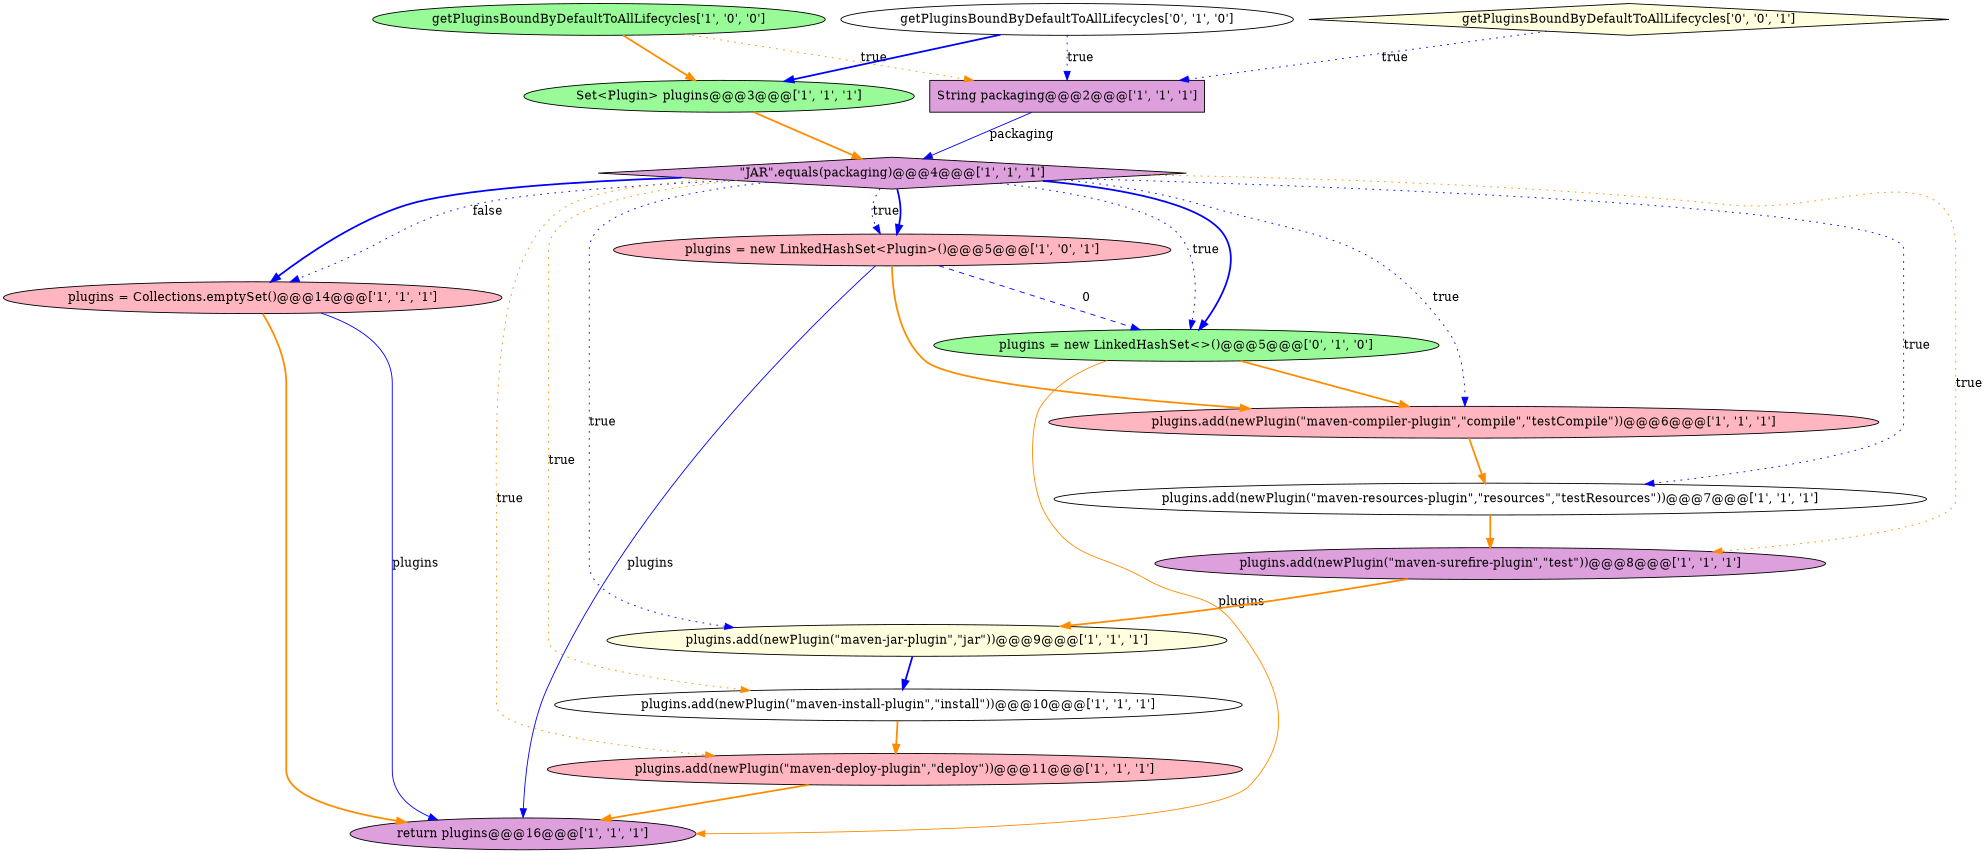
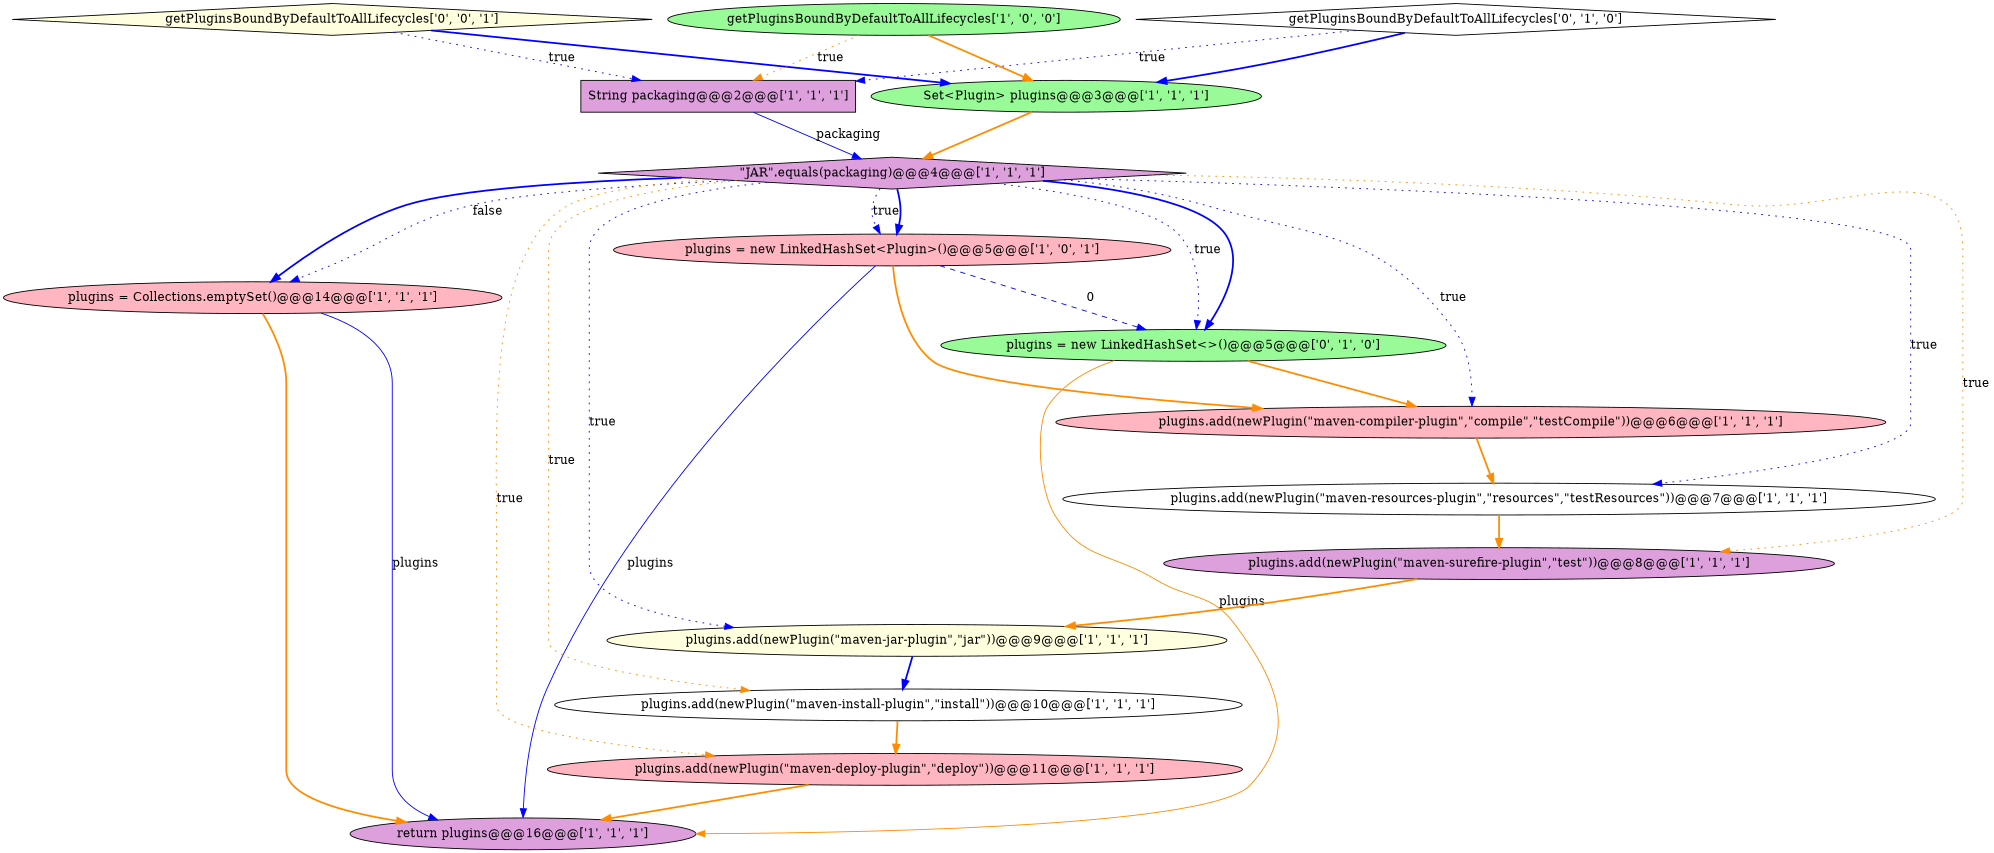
(1067, 19) -> (1456, 19)
none -> (686, 57)
